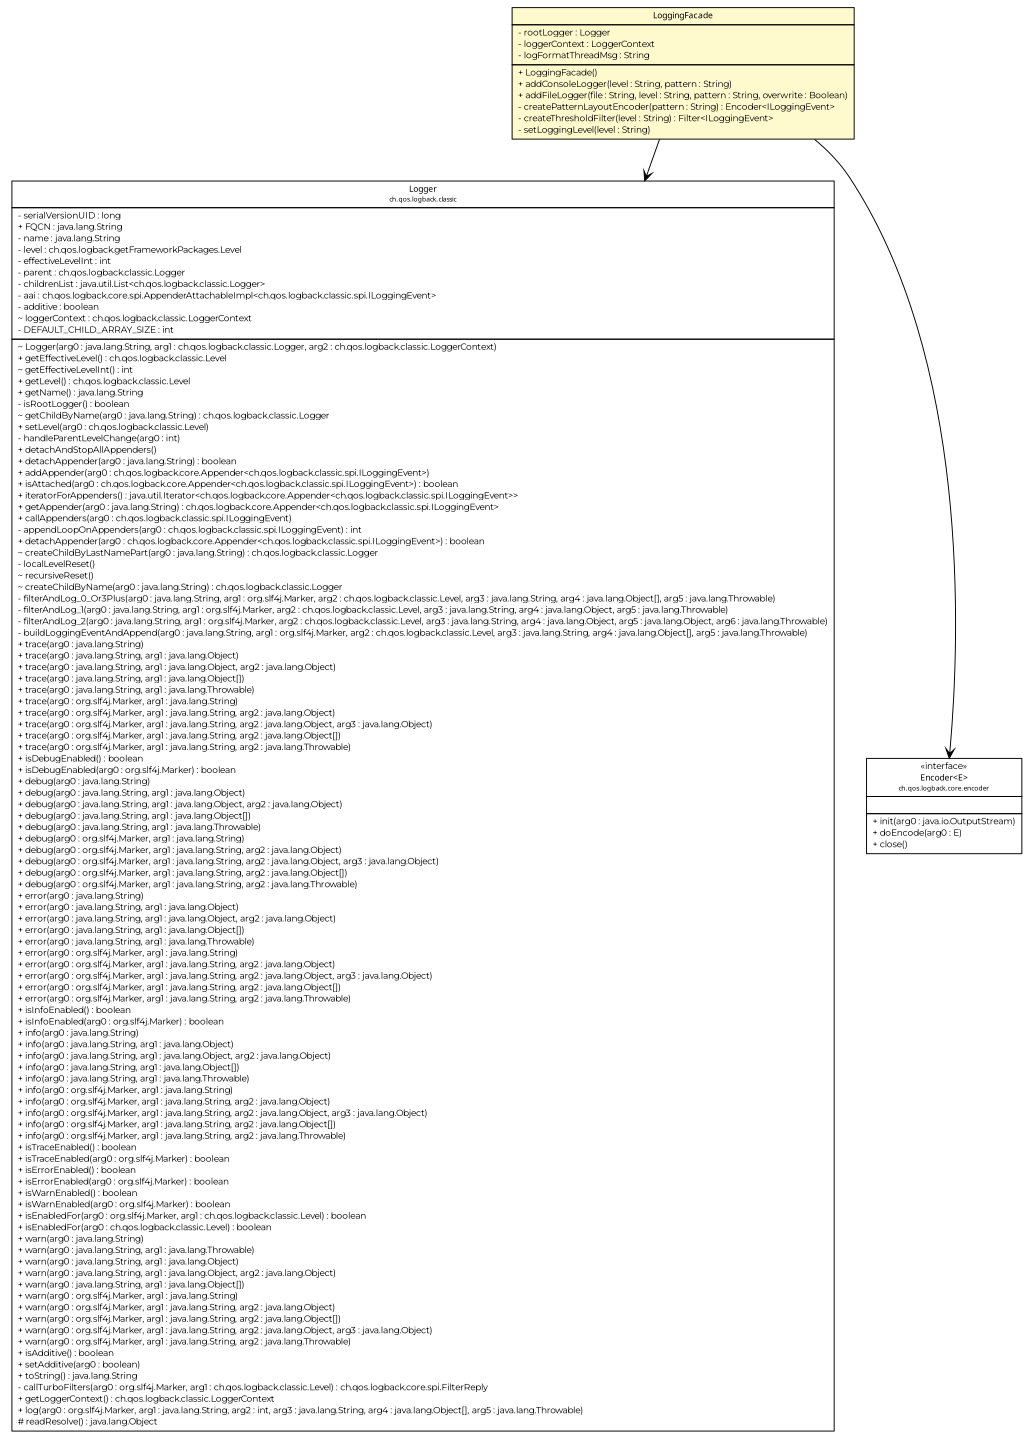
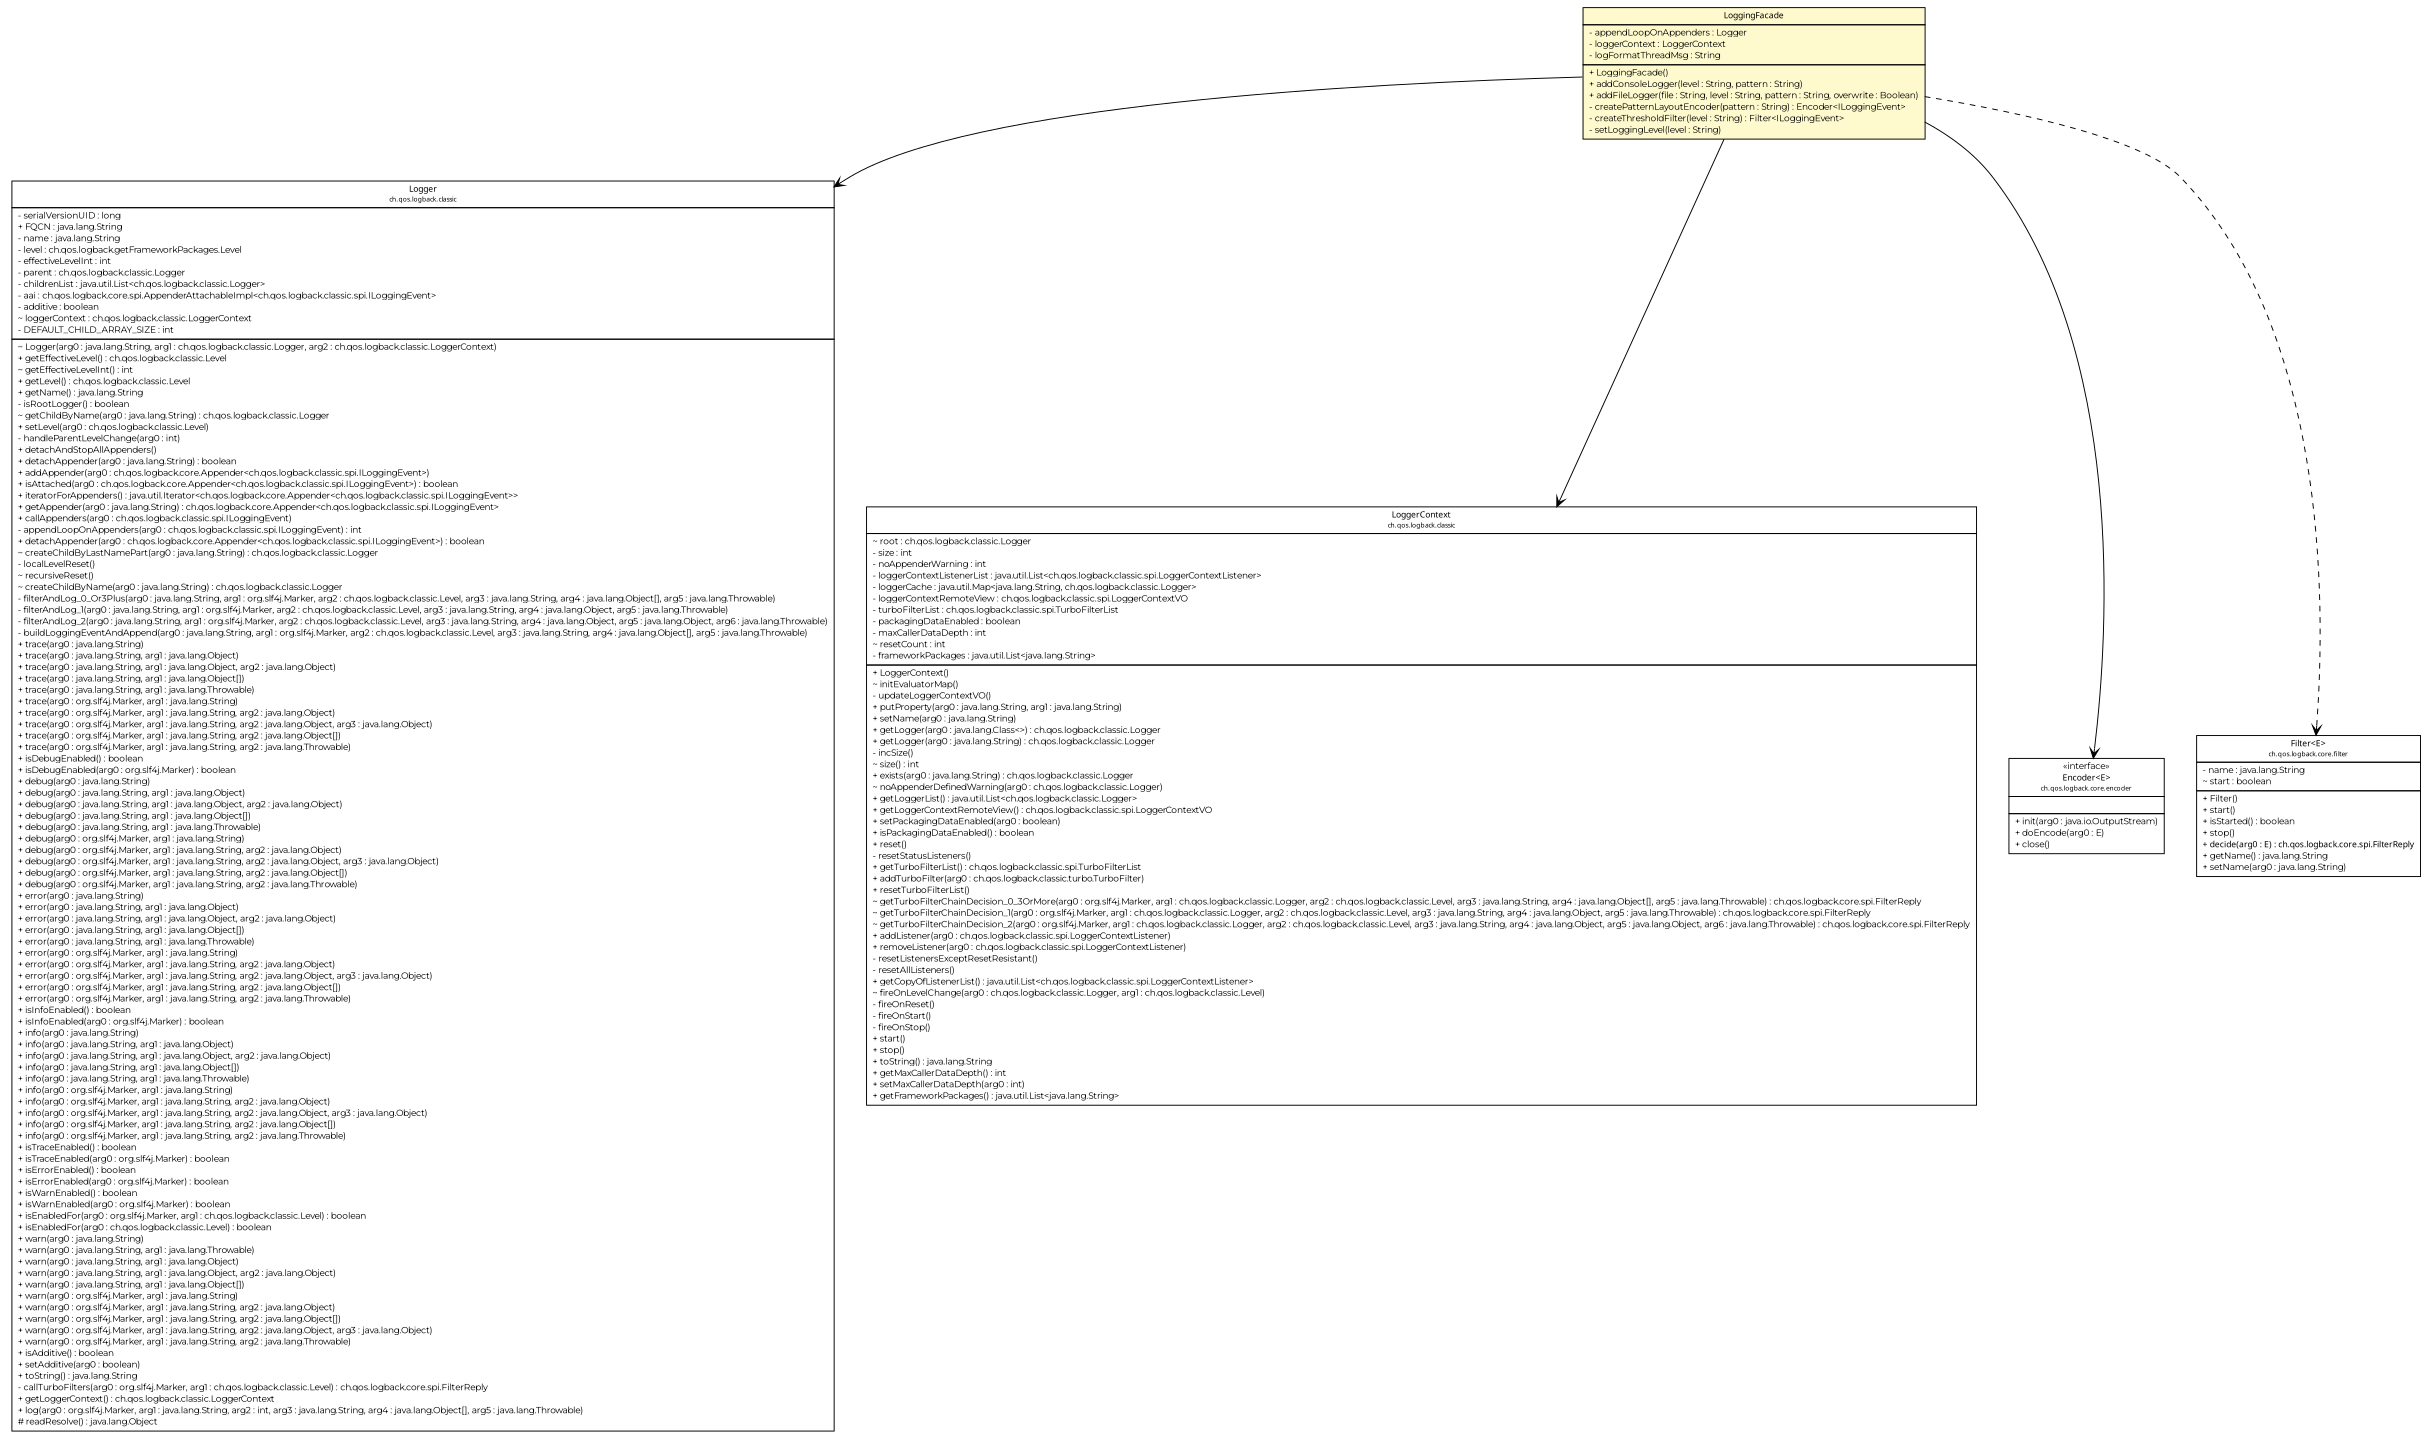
(565, 33) -> (1668, 33)
none -> (1421, 806)
none -> (2308, 806)
